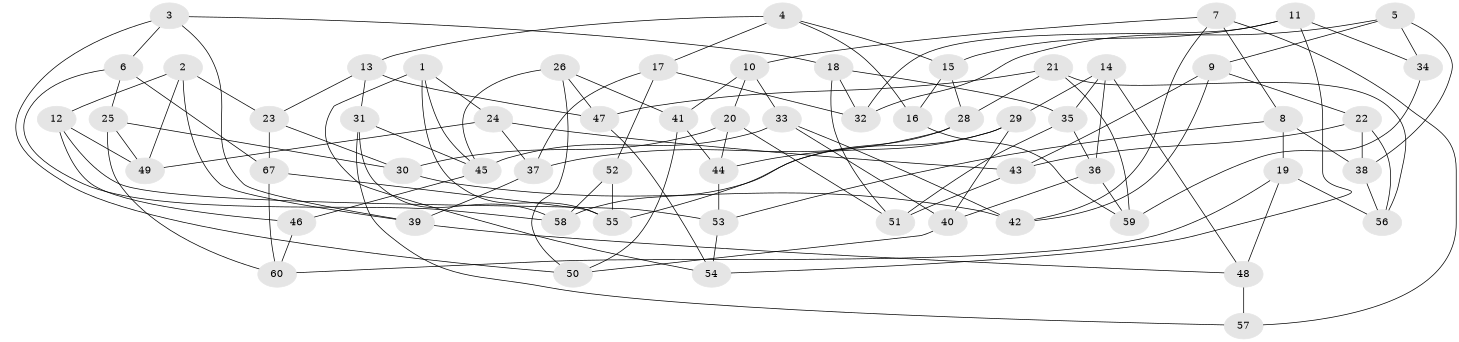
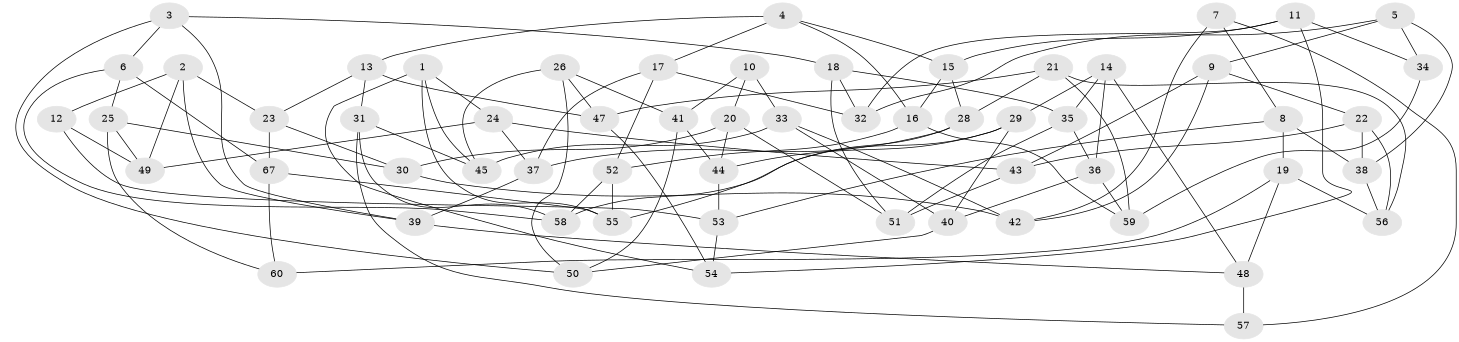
(982, 34) -> none
none -> (698, 157)
(297, 223) -> none
